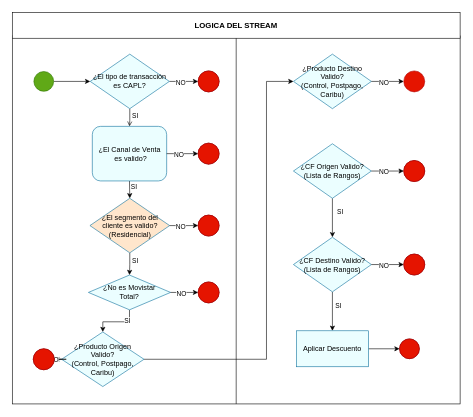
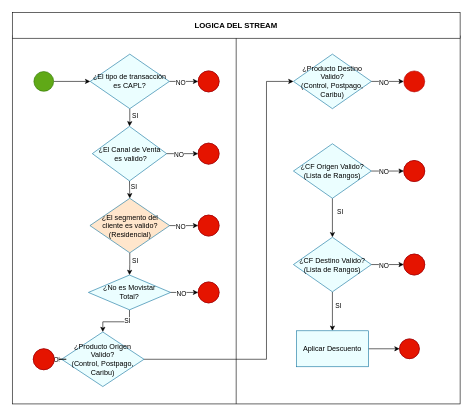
(130, 122) -> (130, 120)
(130, 154) -> (130, 154)
